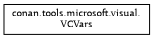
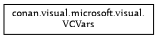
(77, 19) -> (79, 19)
